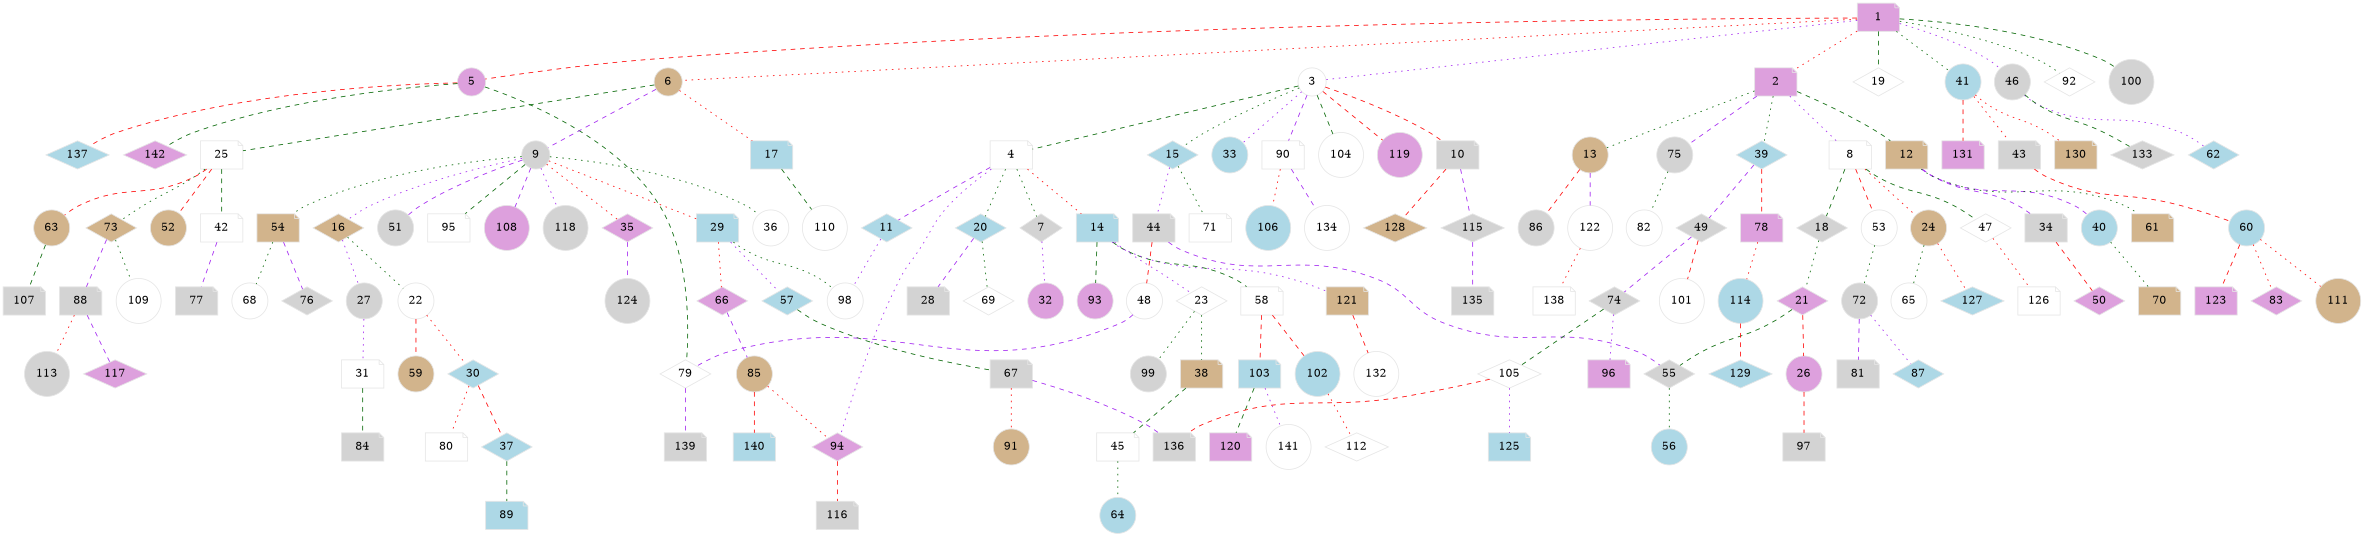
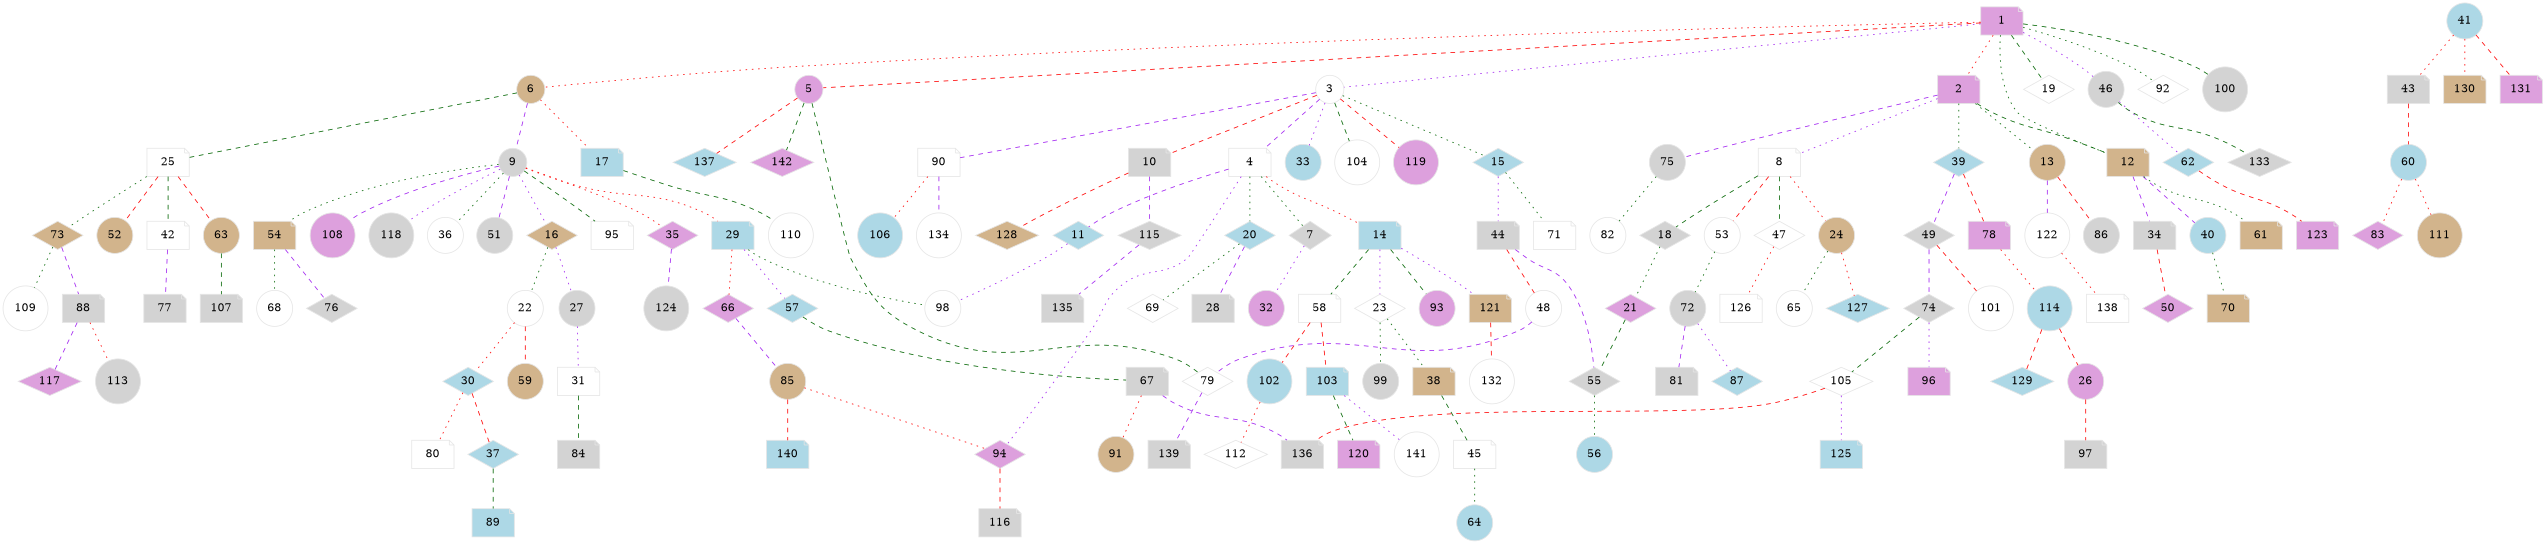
(1923, 51) -> (2025, 117)
(1165, 118) -> (1292, 124)
(2231, 266) -> (2250, 197)
(1803, 336) -> (2069, 347)
